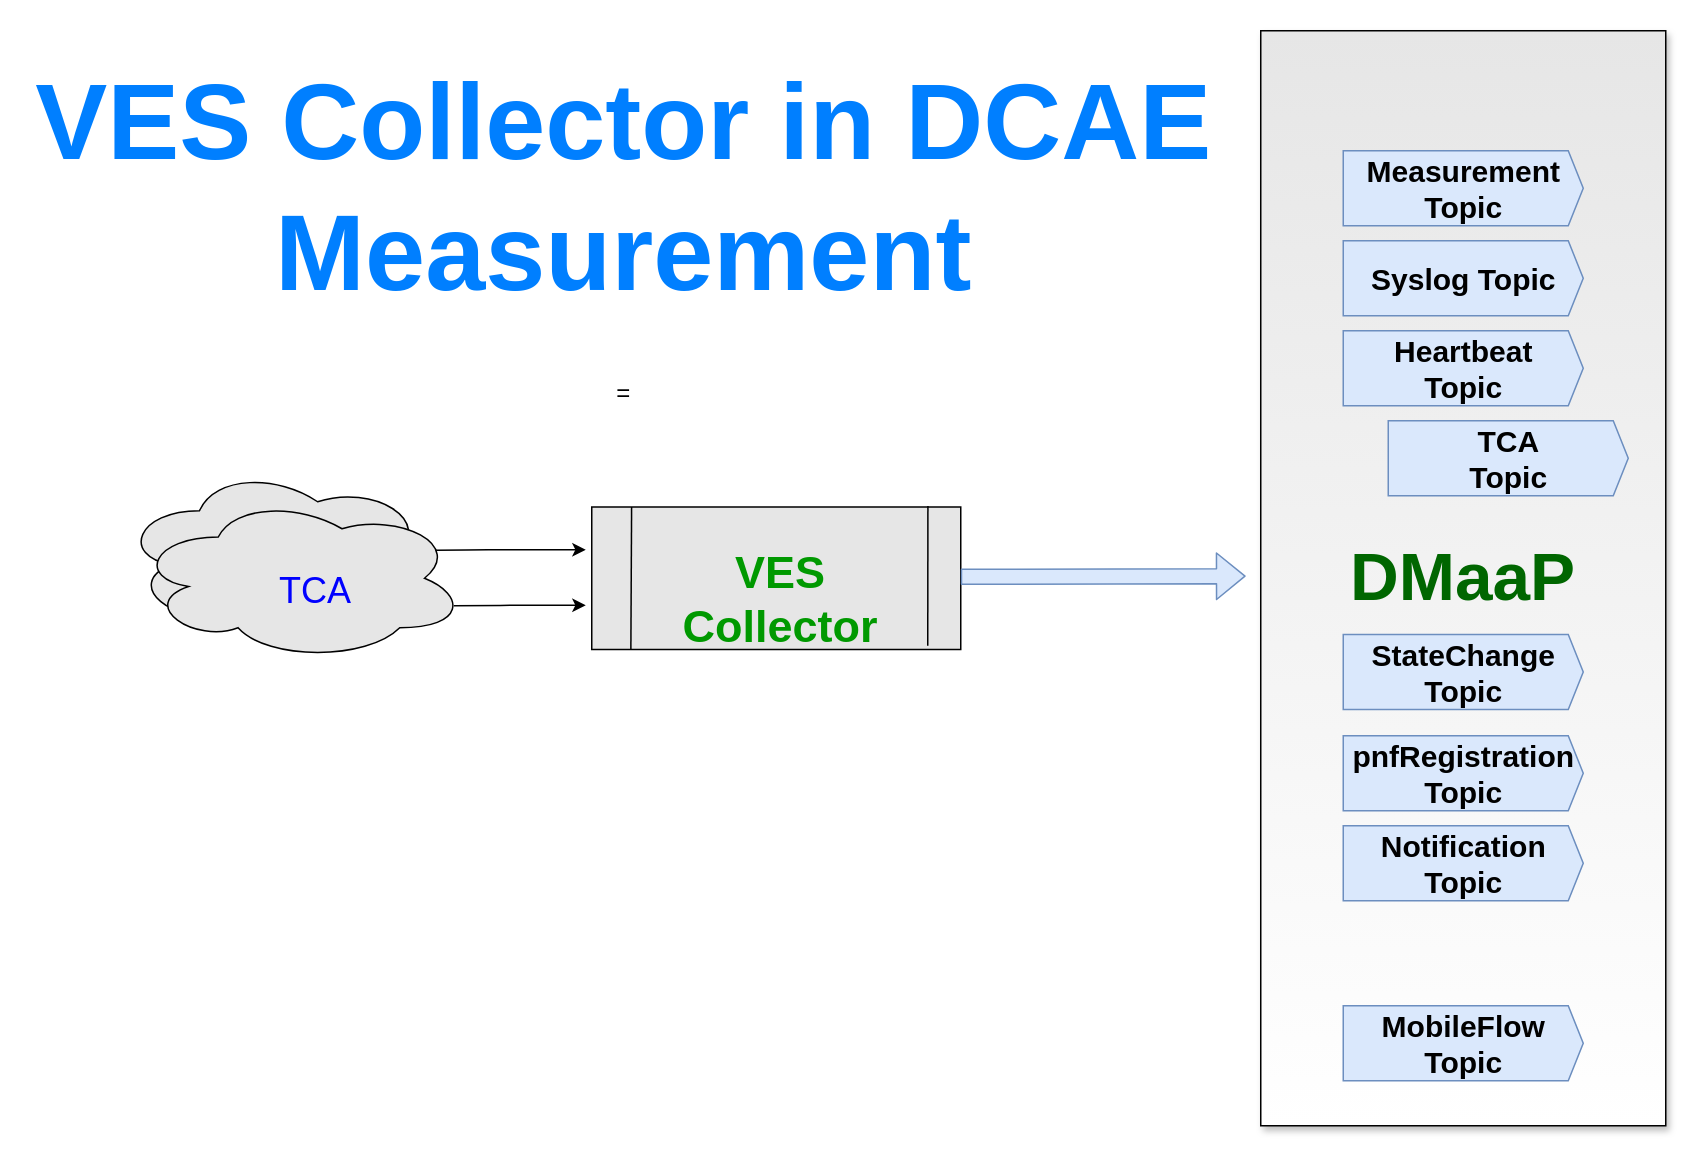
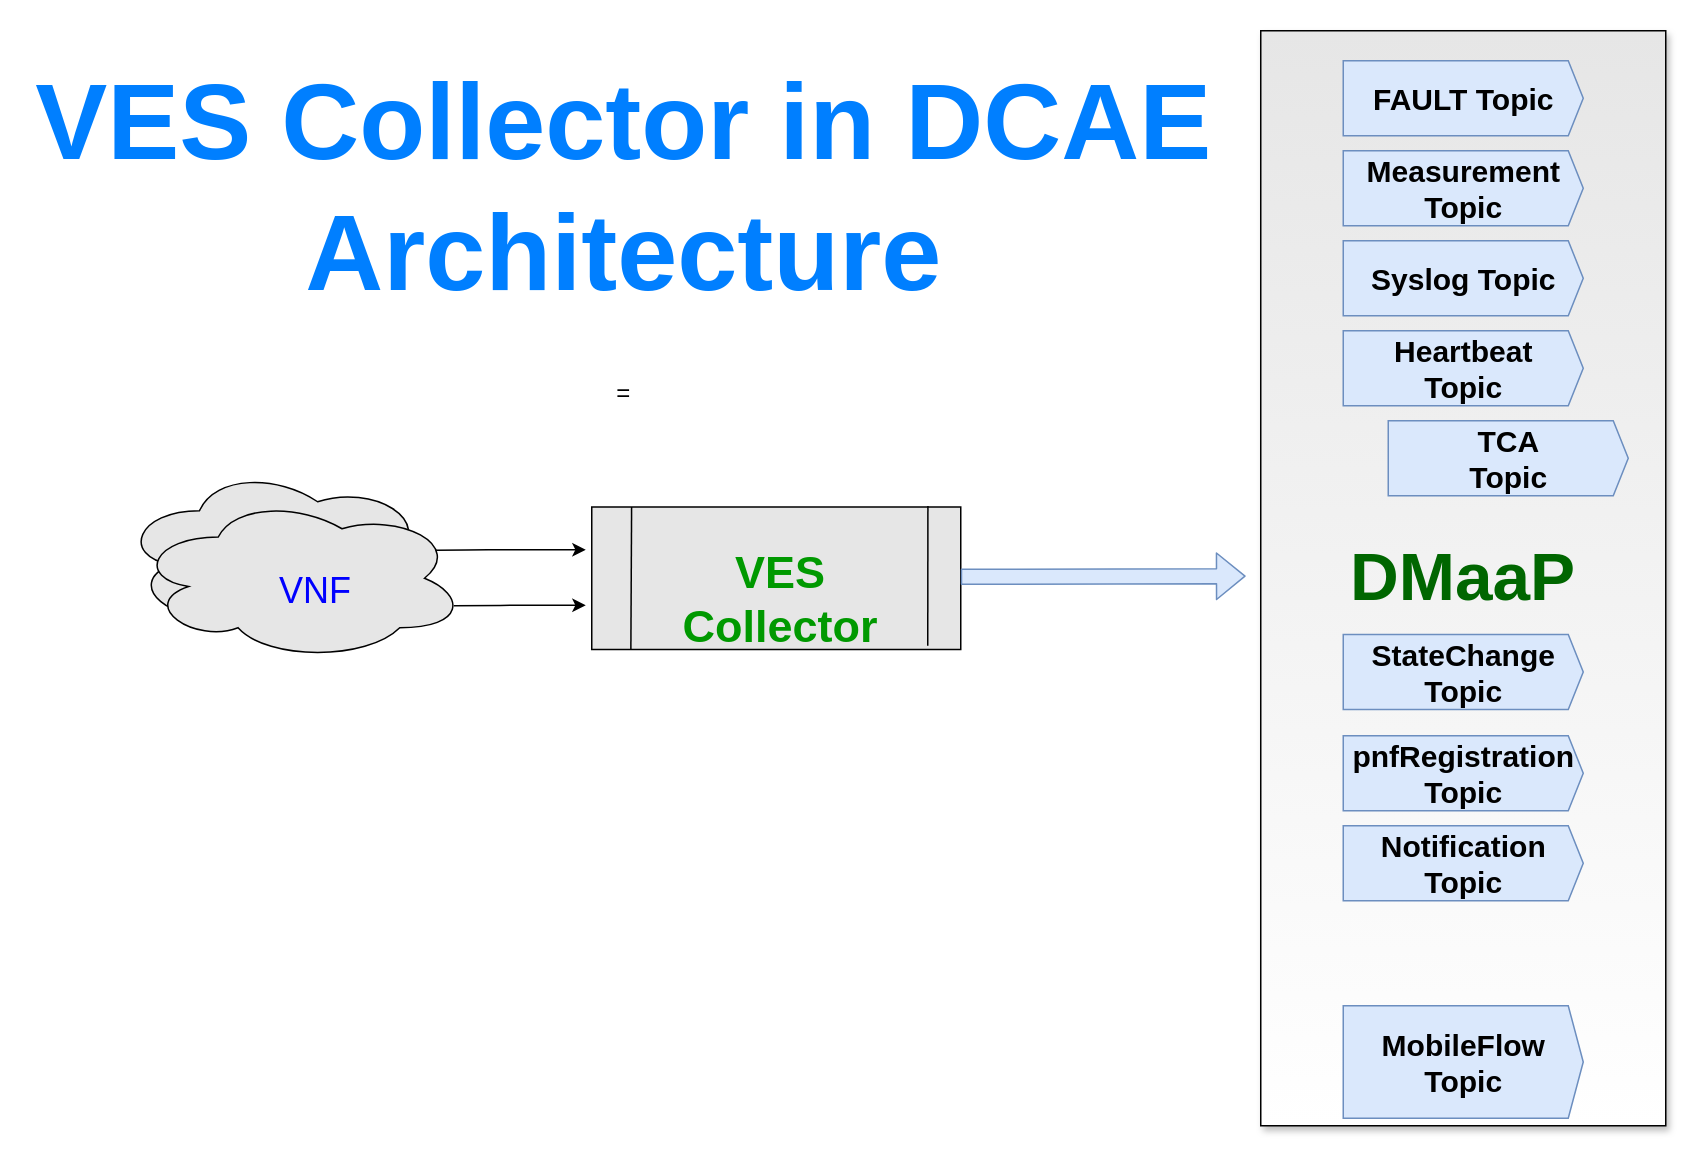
none -> (1463, 98)
(624, 241) -> (624, 241)
(316, 592) -> (316, 592)
(1463, 1043) -> (1463, 1062)
